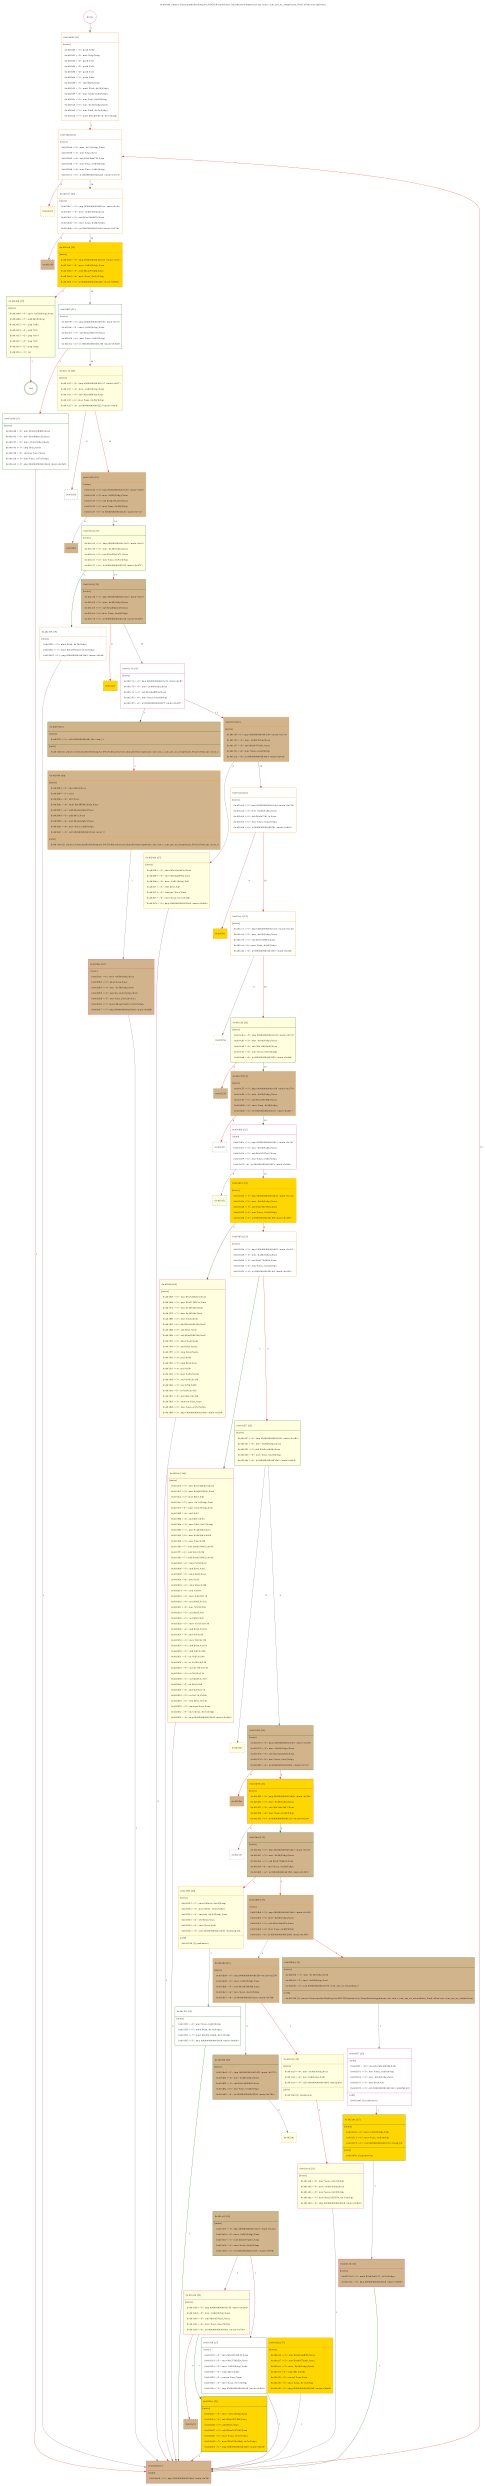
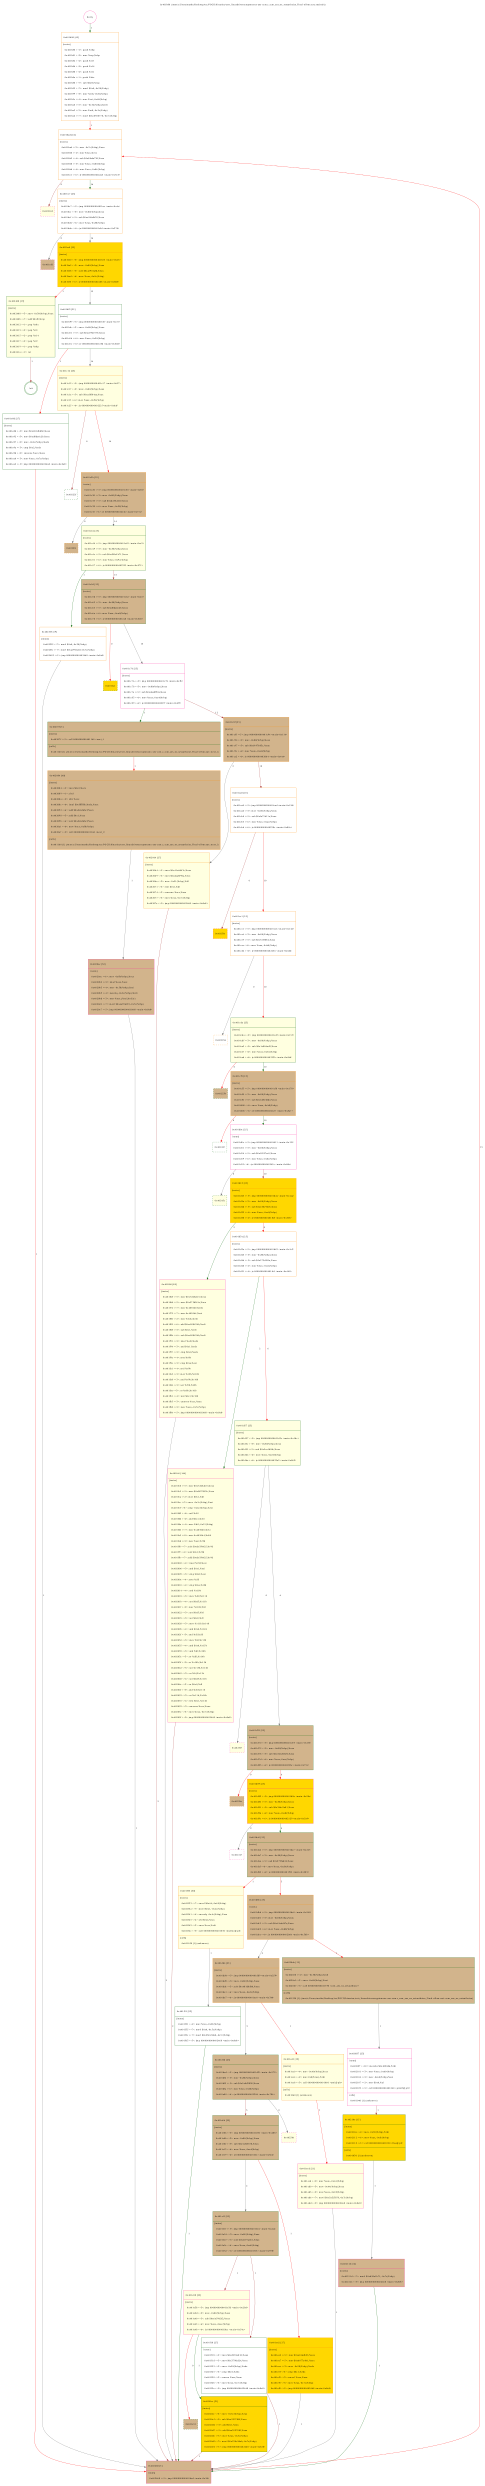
none -> (246, 2138)
